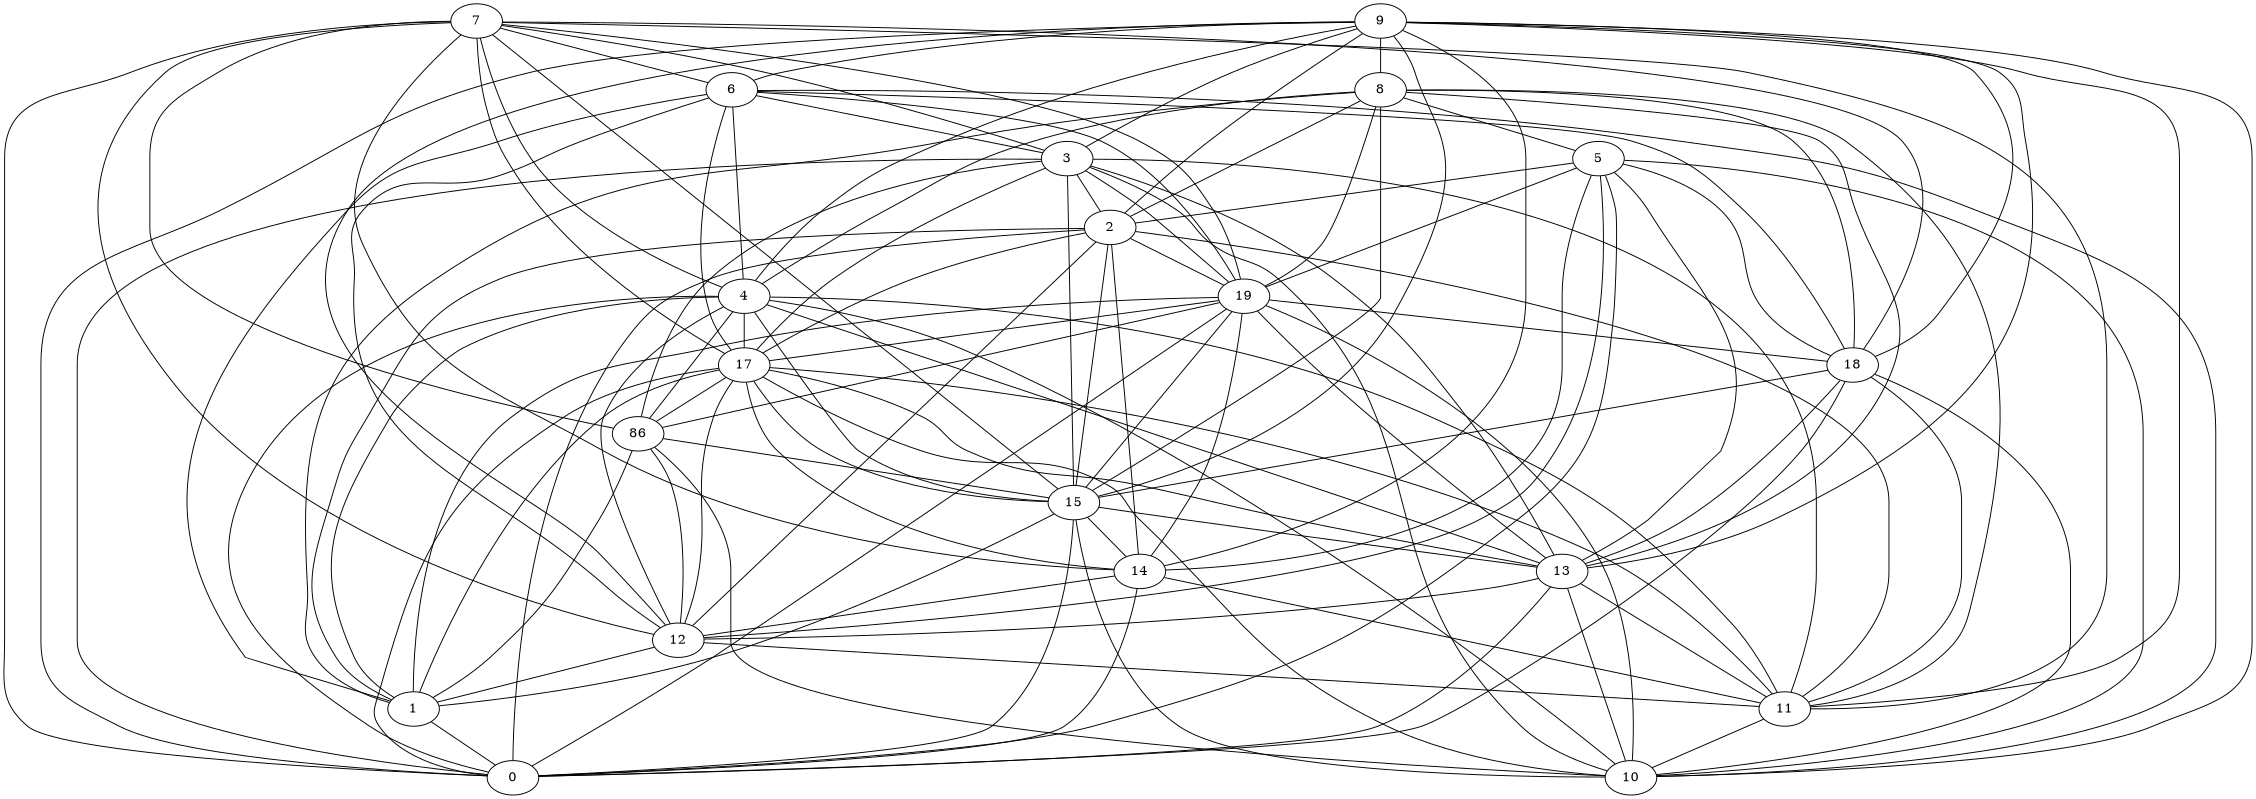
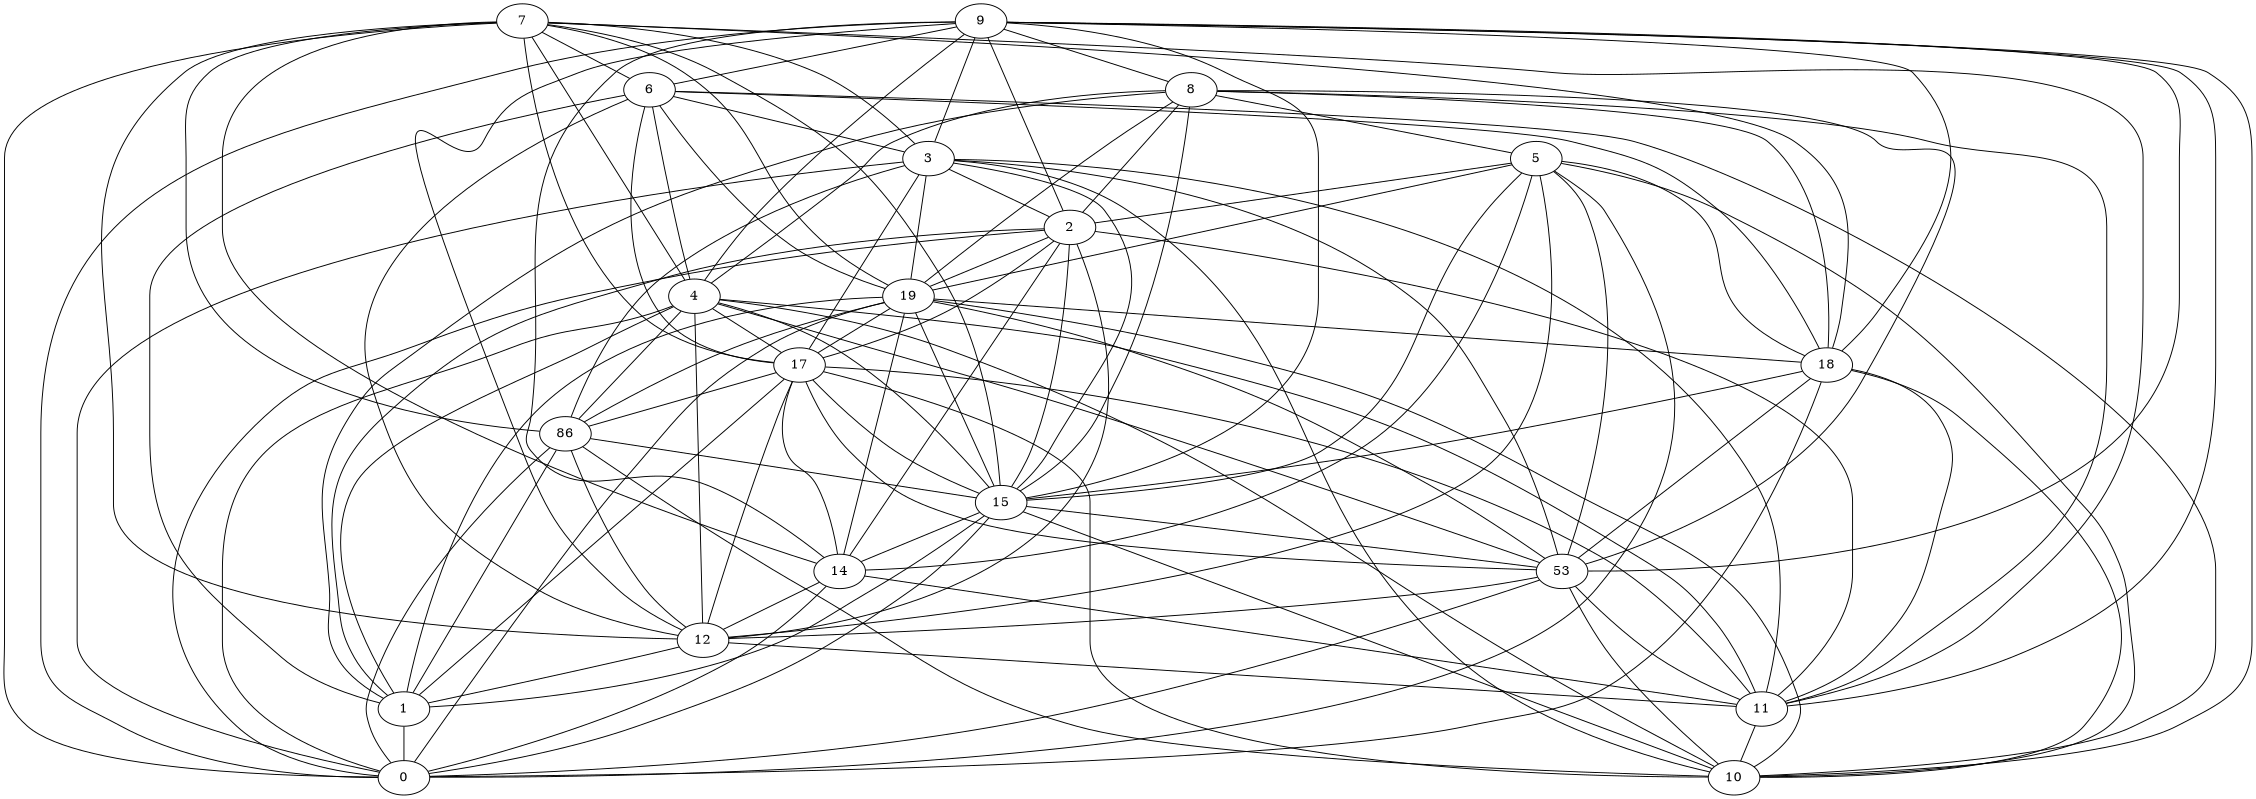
none -> (1353, 427)
(451, 517) -> (421, 590)
(1562, 571) -> (1562, 571)
